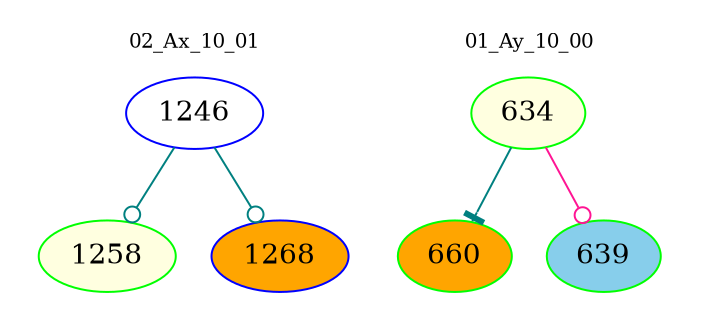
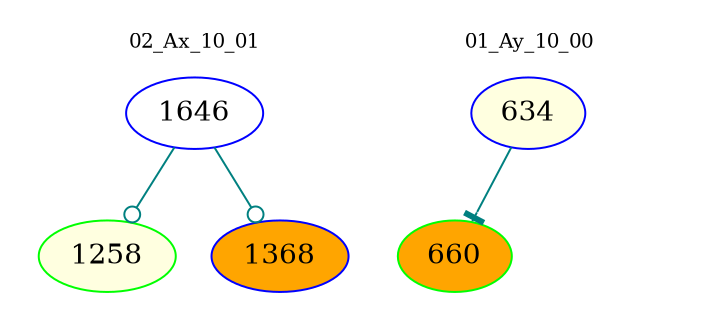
(195, 113) -> (195, 113)
(528, 113) -> (528, 113)
(280, 256) -> (280, 256)
(604, 256) -> none
